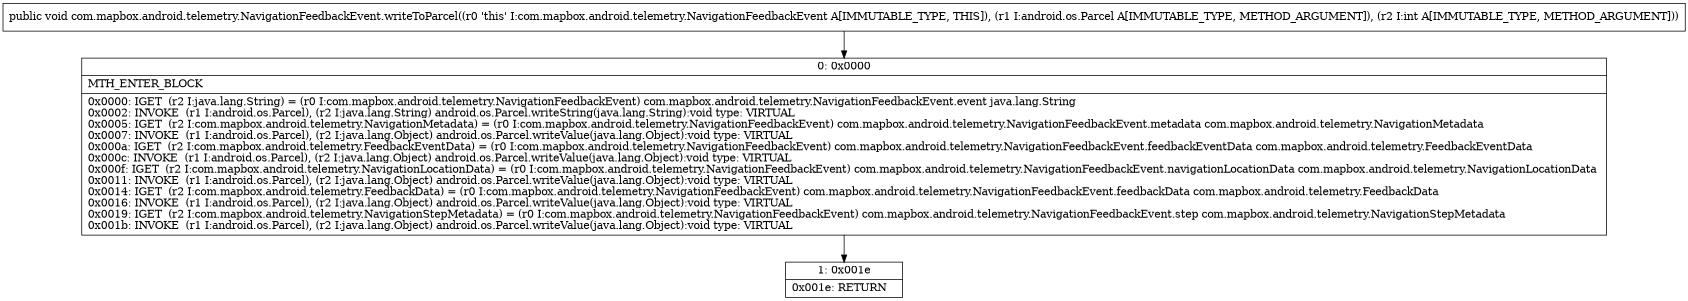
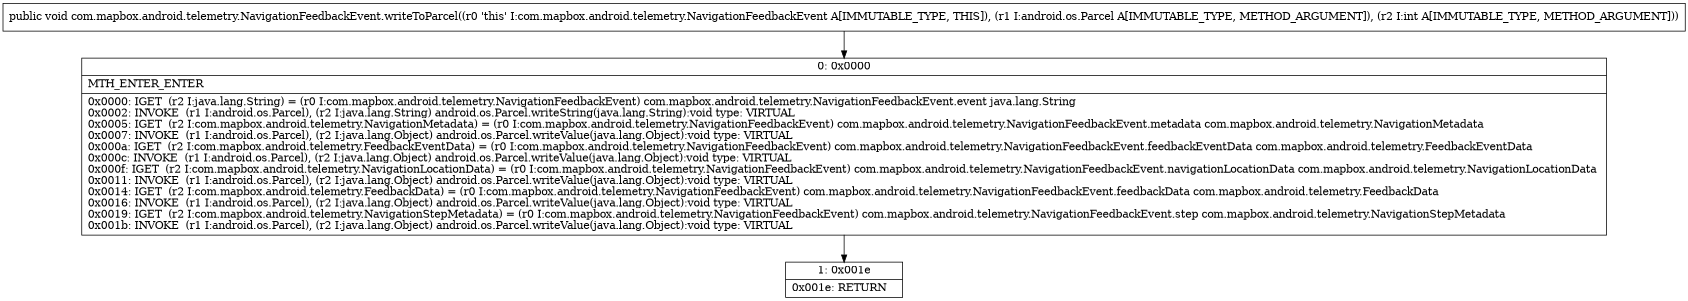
(146, 84) -> (146, 84)
